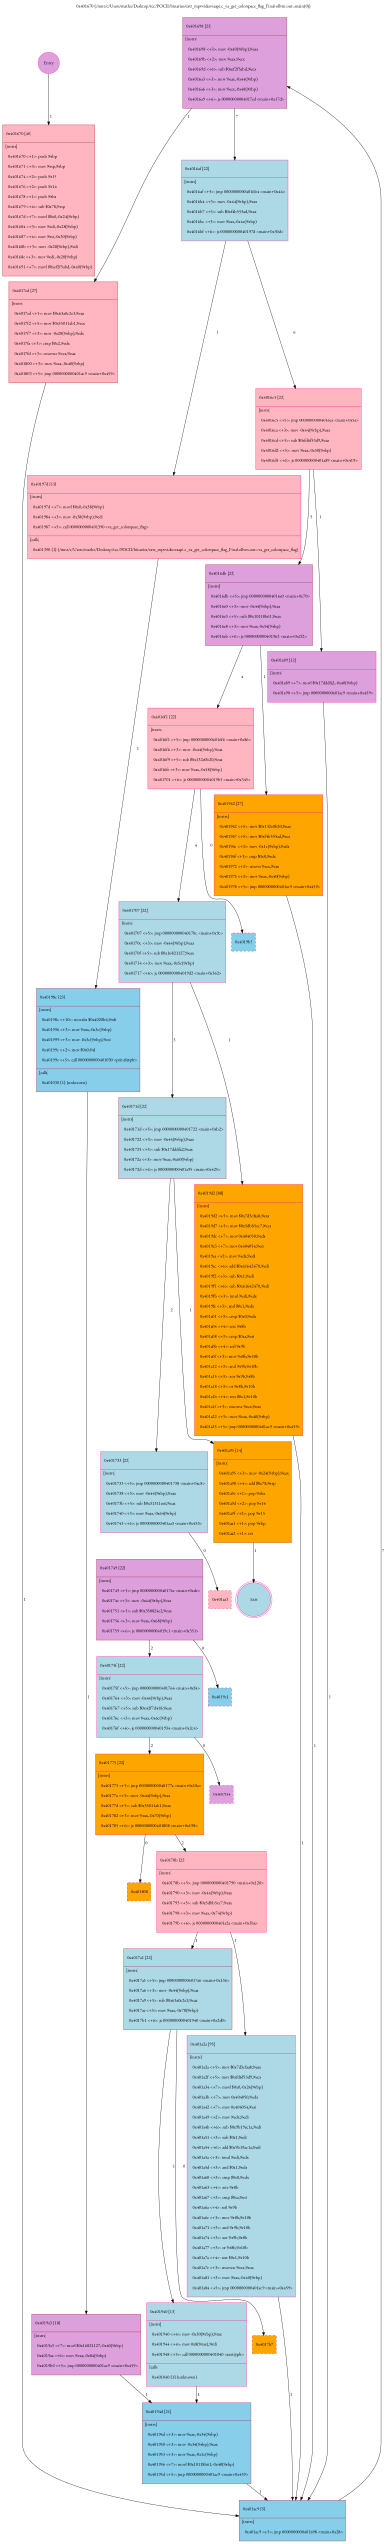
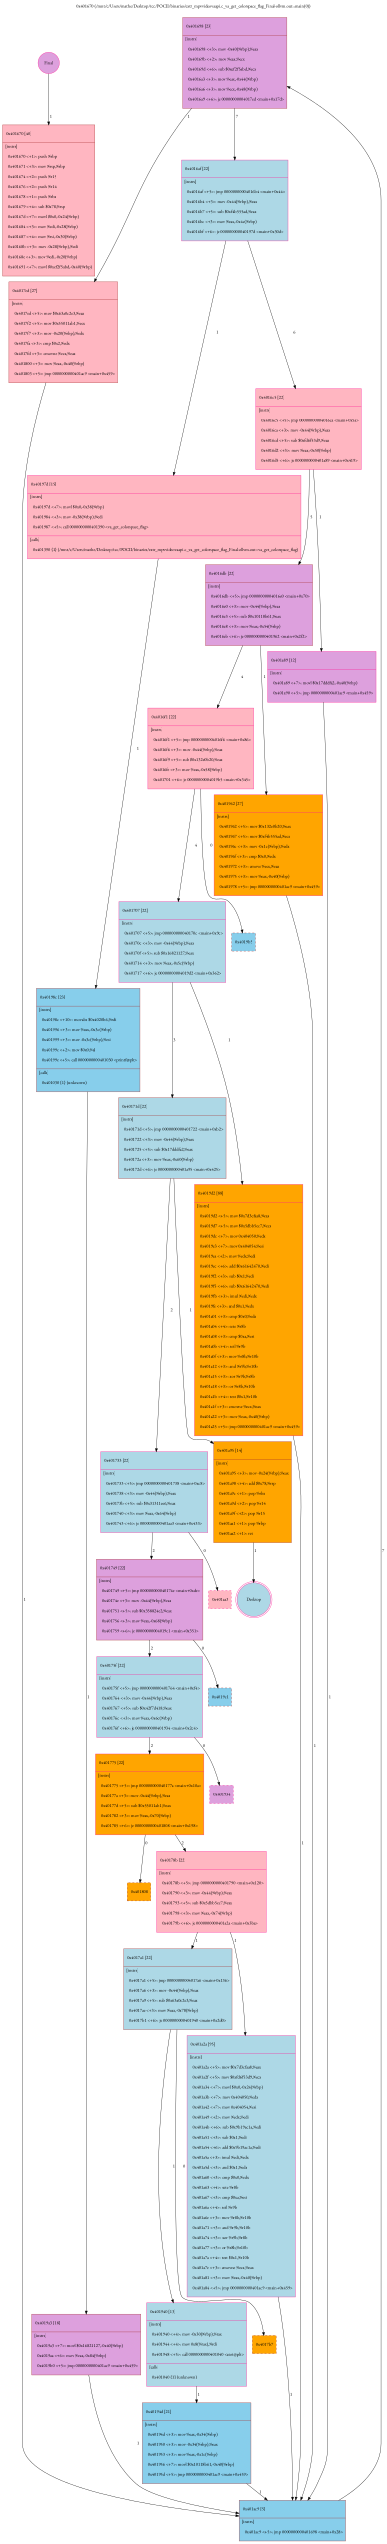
(49, 63) -> (49, 63)
none -> (152, 1544)
(254, 1600) -> (254, 1600)
(135, 2388) -> (131, 2478)
